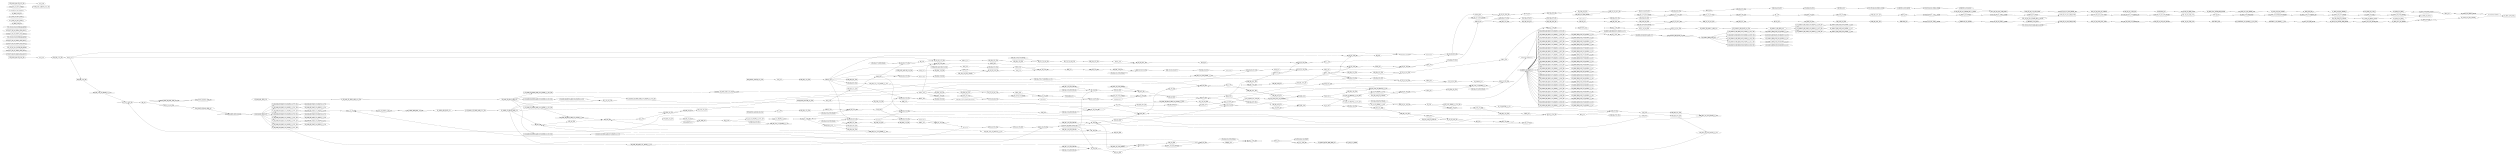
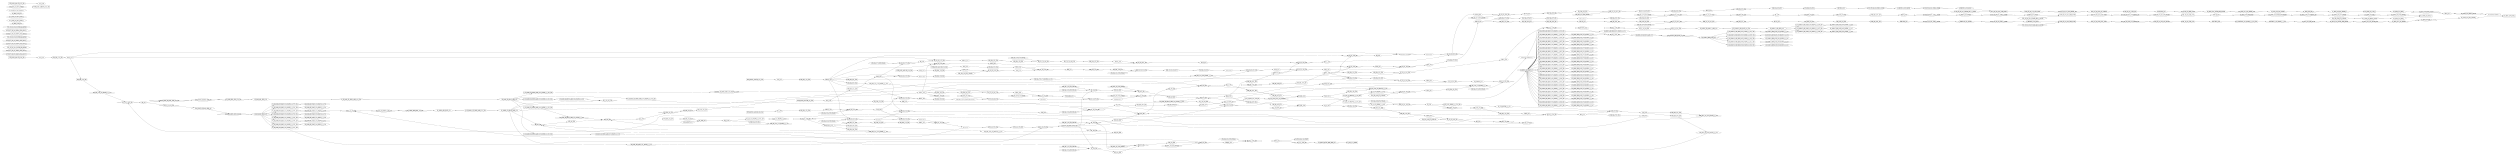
none -> (233, 100)
(1069, 130) -> none
